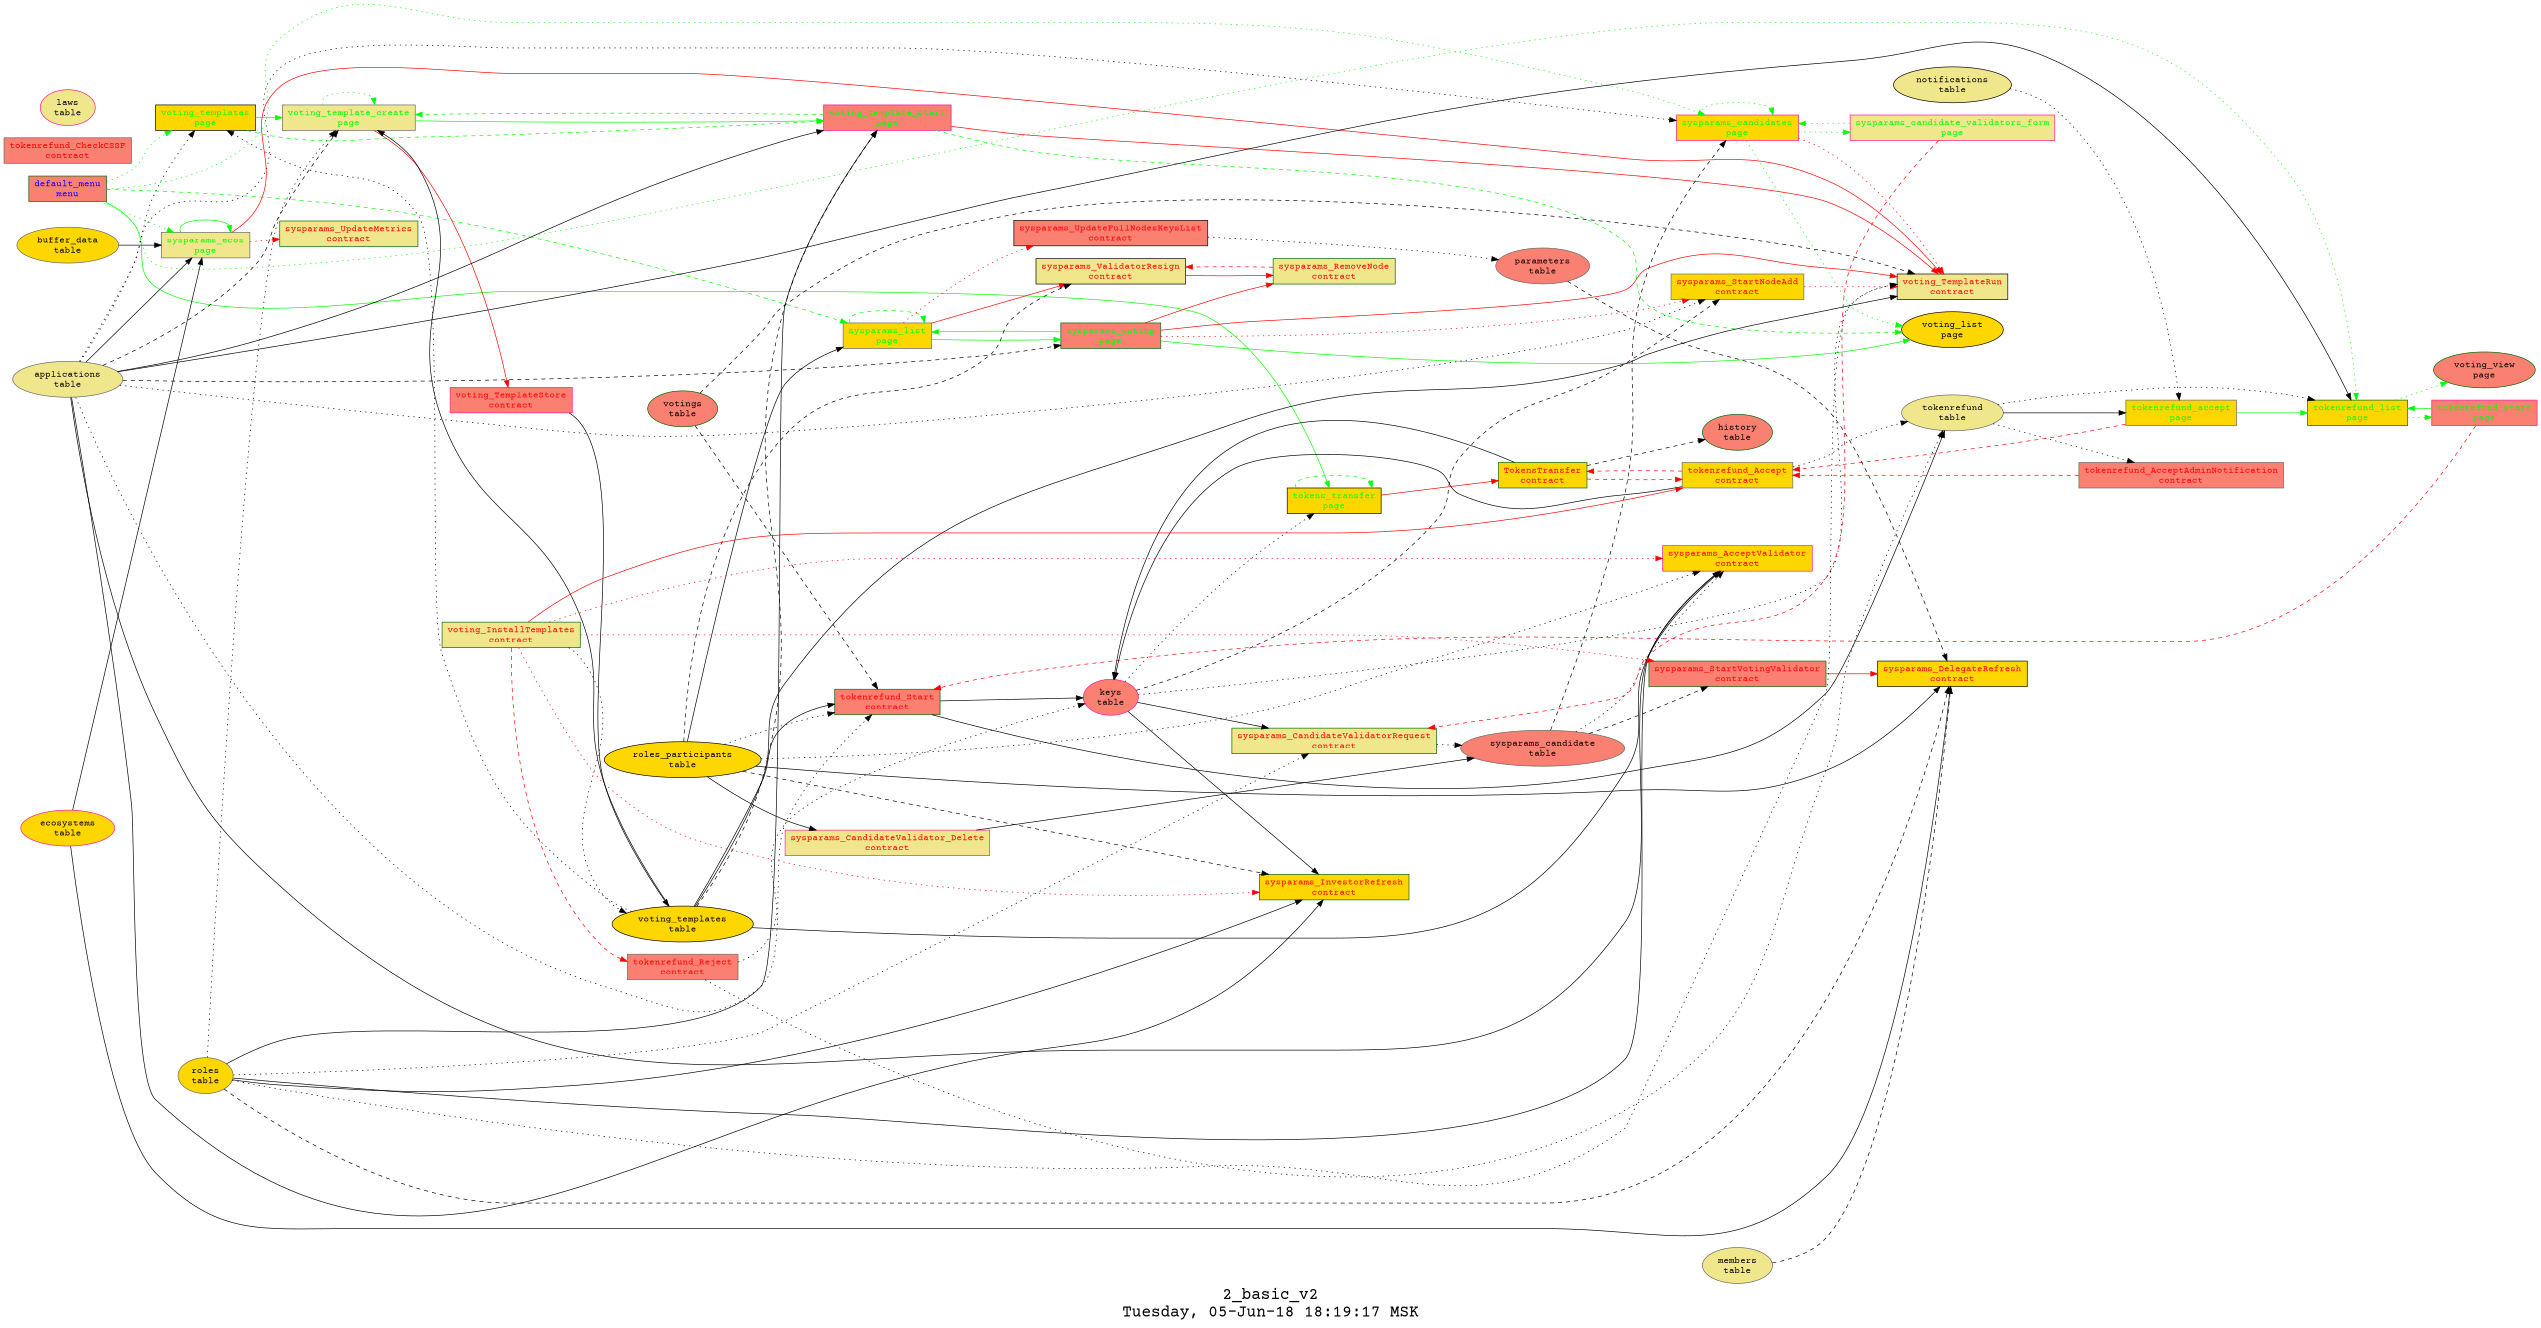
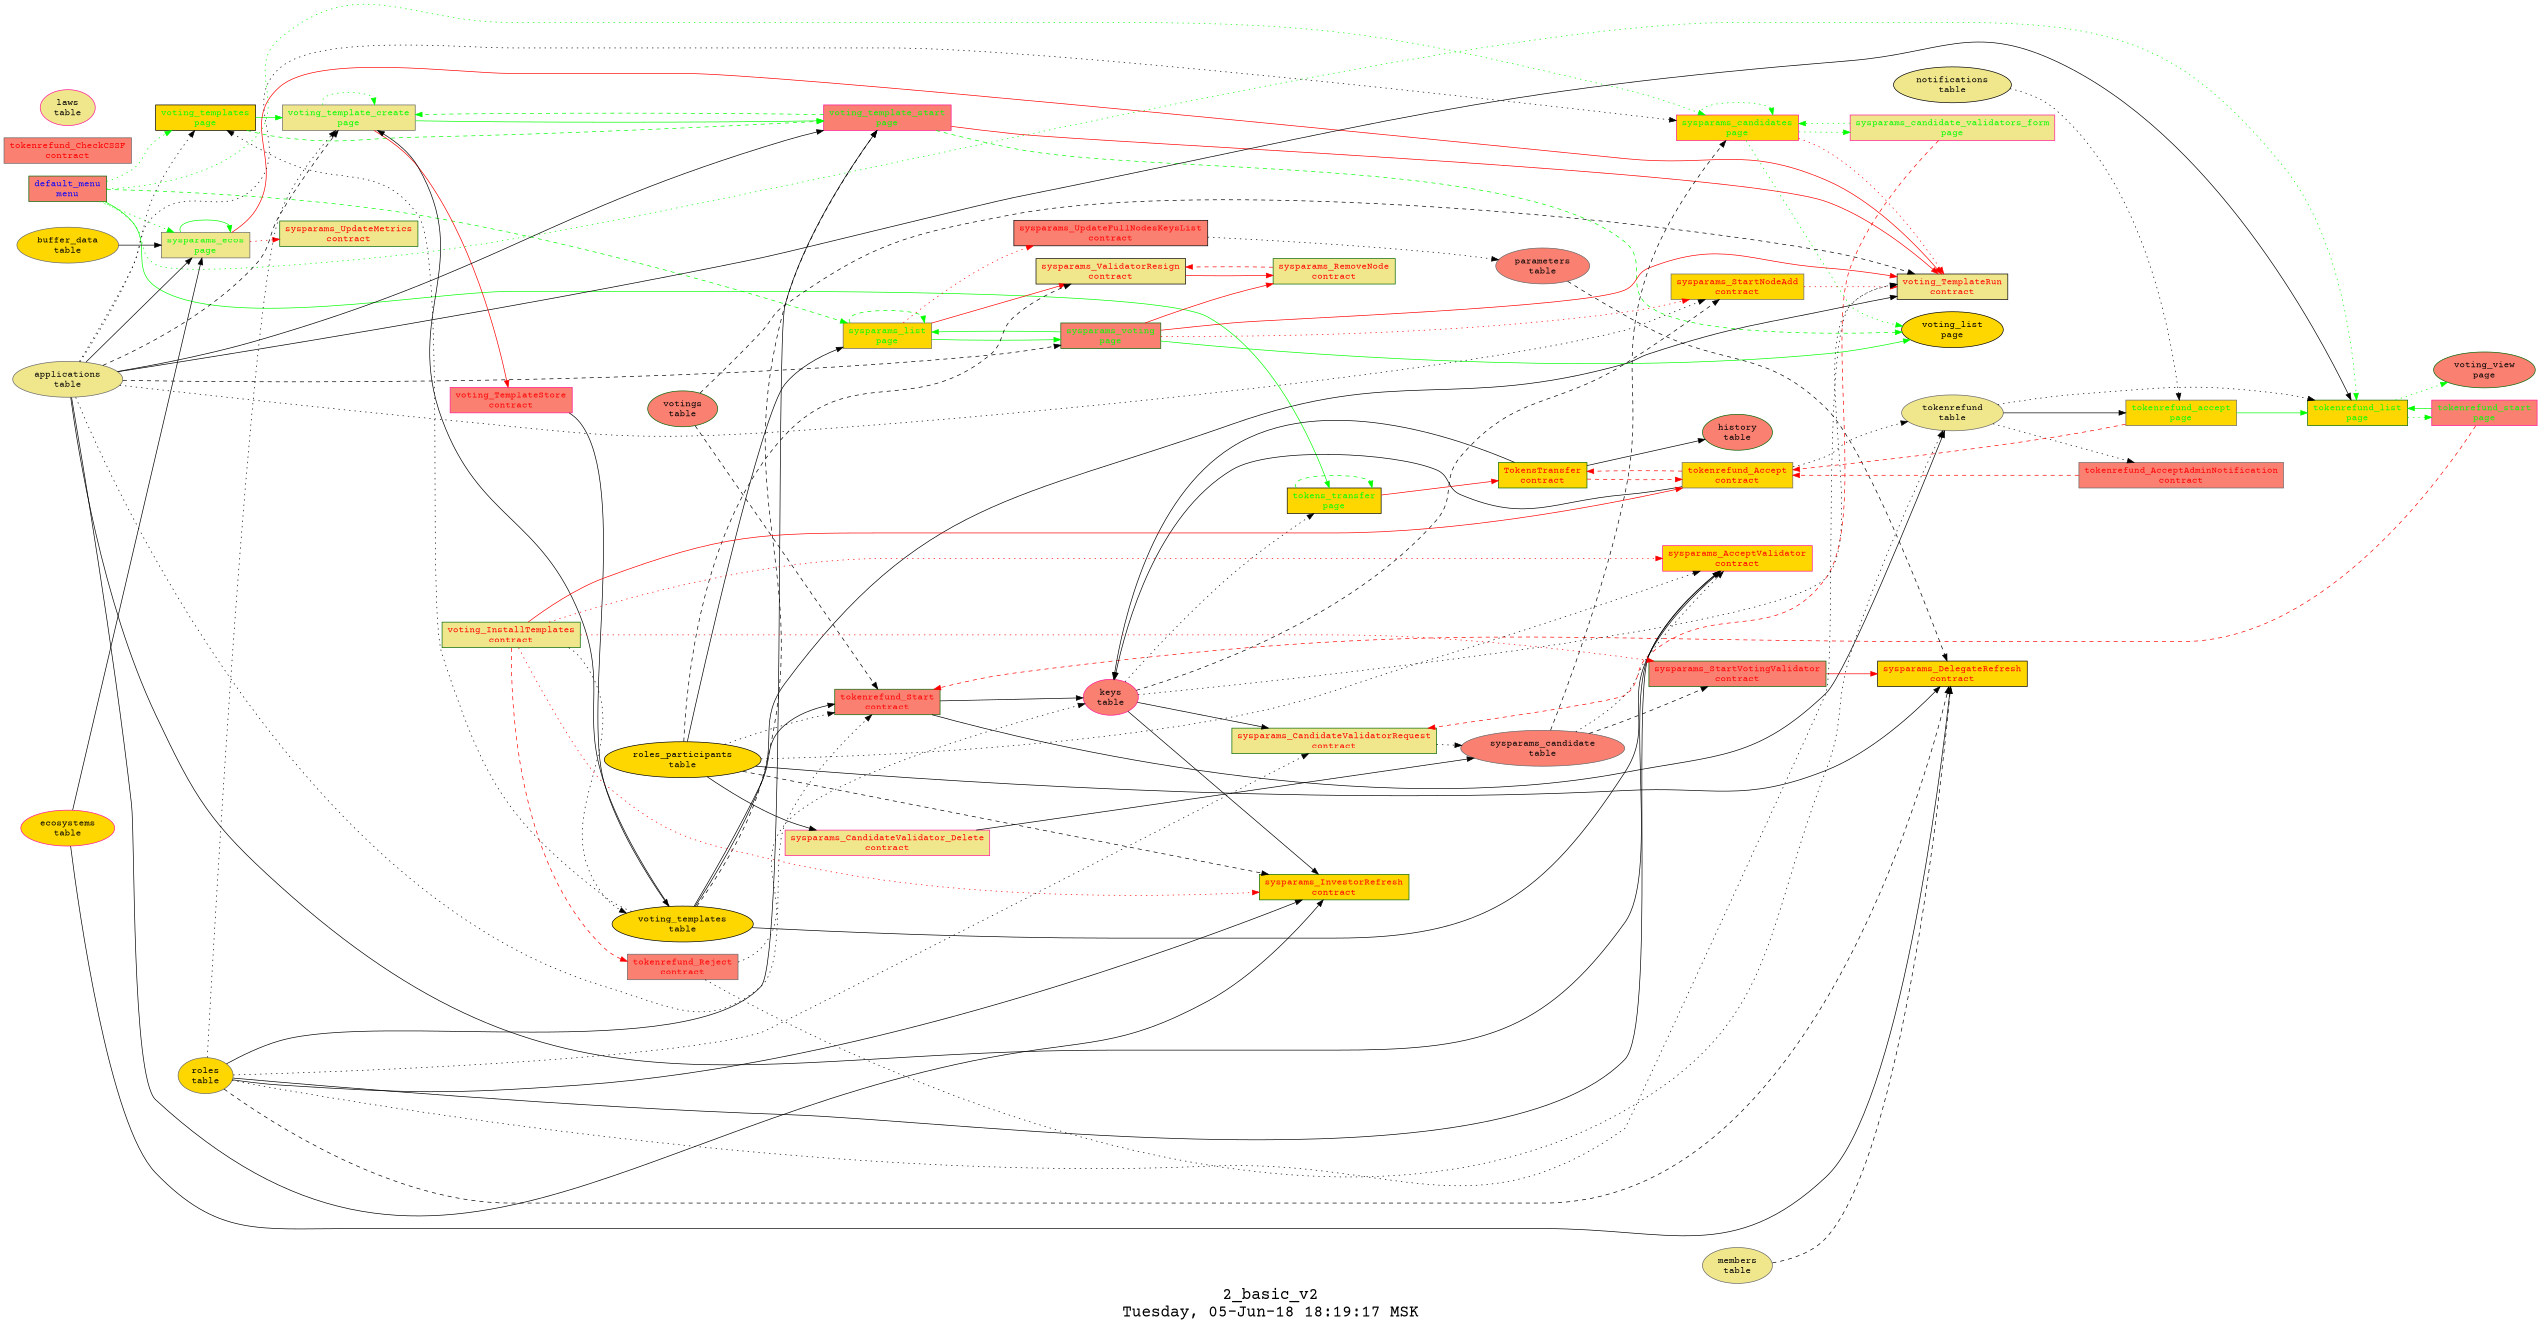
(1643, 453) -> (1643, 453)
